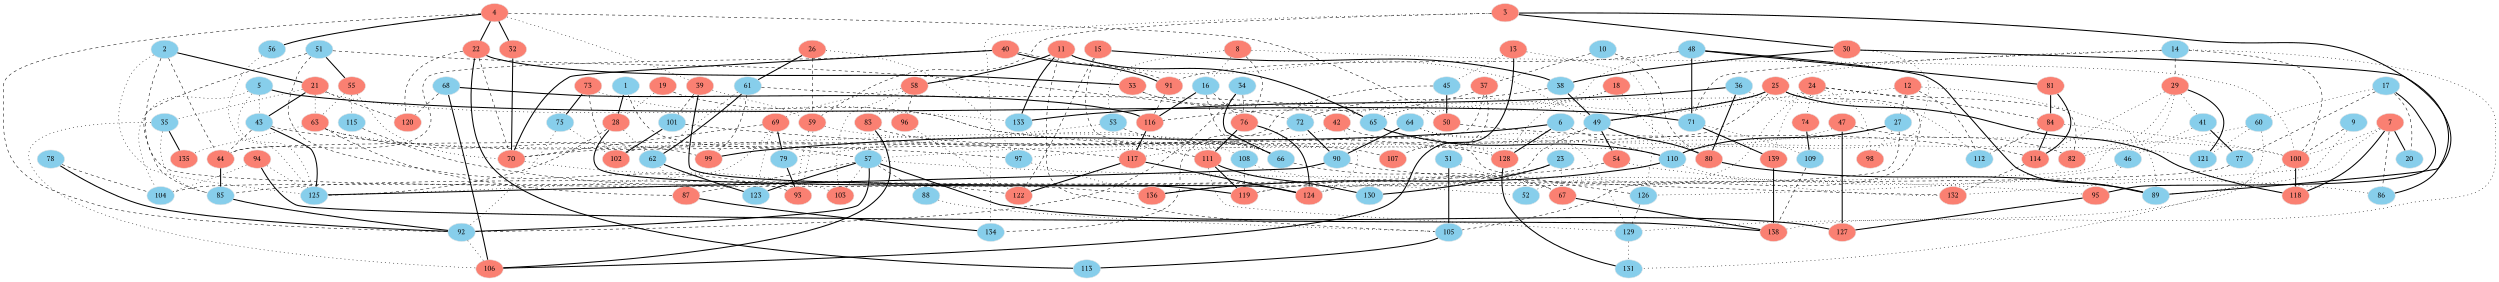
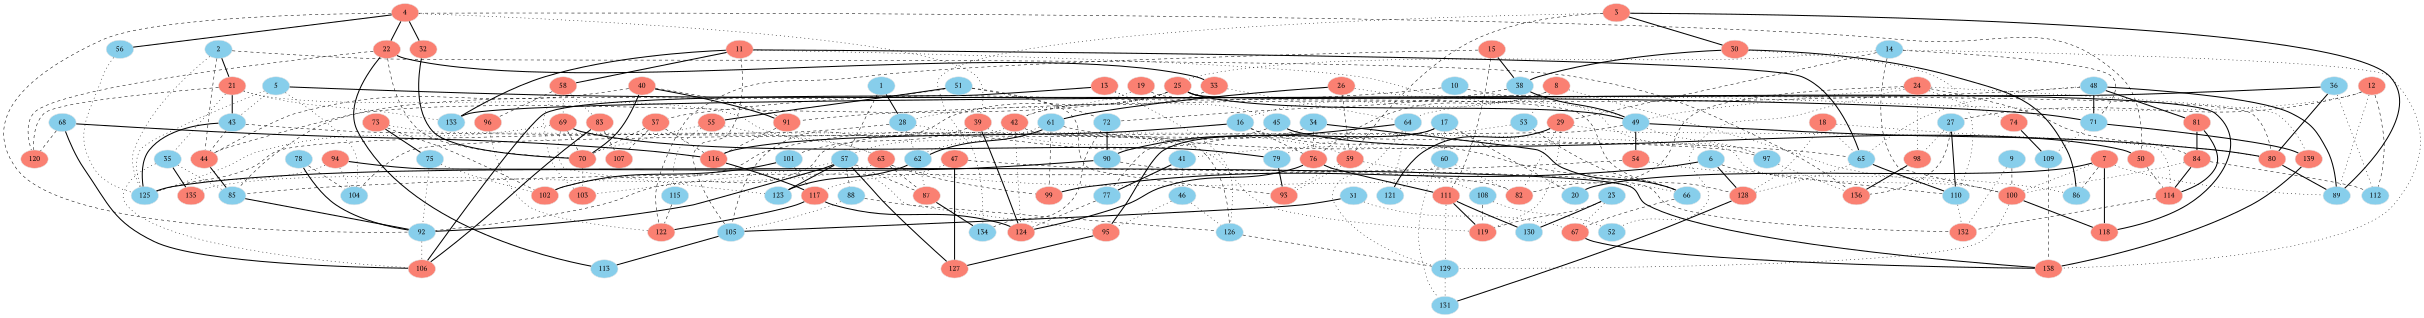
(616, 123) -> (903, 123)
(1413, 181) -> (1887, 177)
(892, 185) -> (1215, 158)
none -> (1005, 213)
